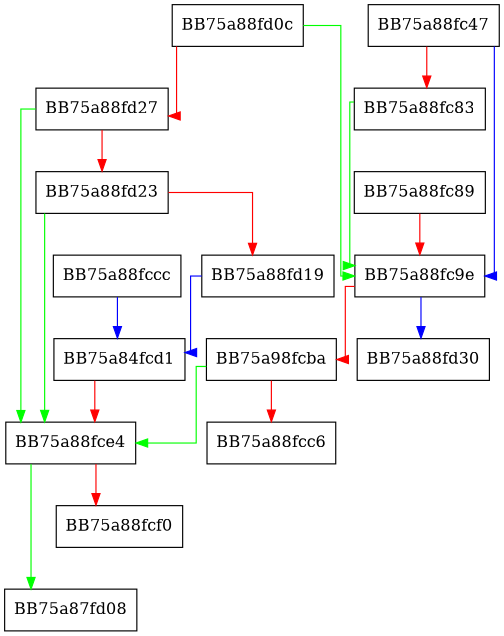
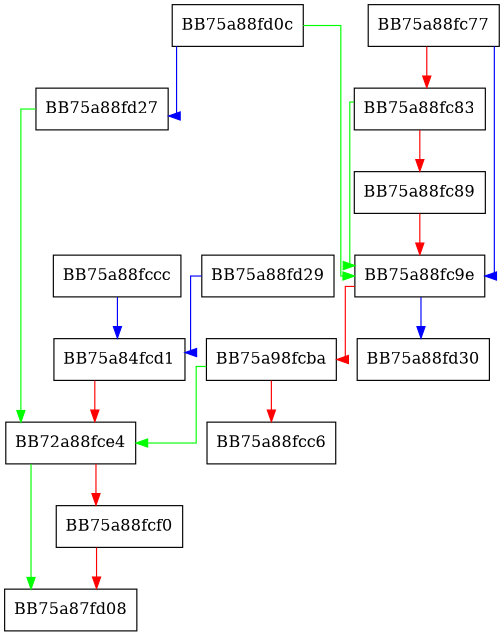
(434, 26) -> (434, 26)
(177, 82) -> (177, 82)
none -> (420, 145)
(102, 193) -> none
(268, 276) -> (268, 276)
(71, 443) -> (71, 443)
none -> (97, 562)
